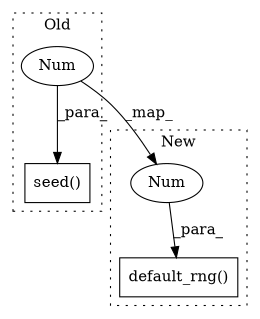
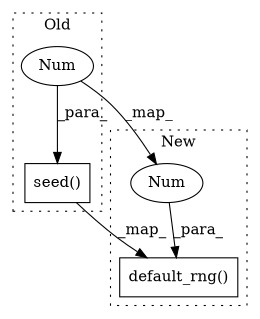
none -> (103, 226)
